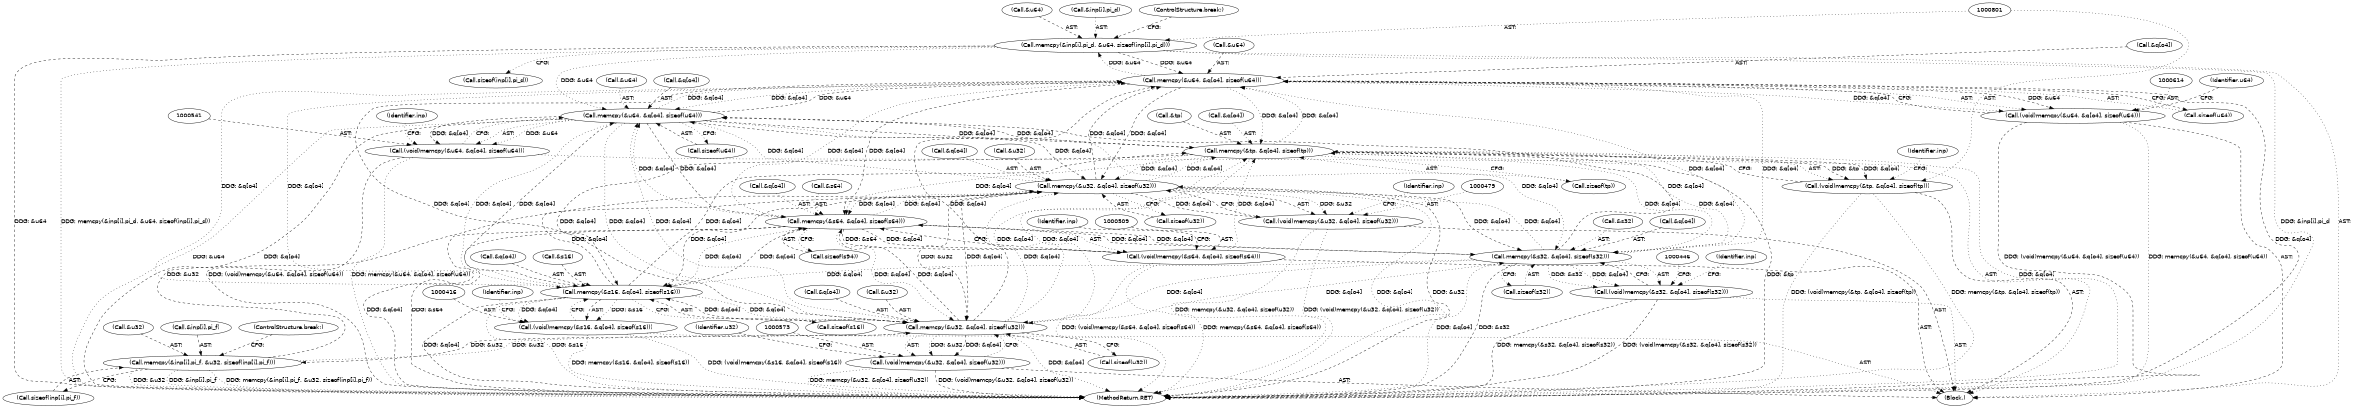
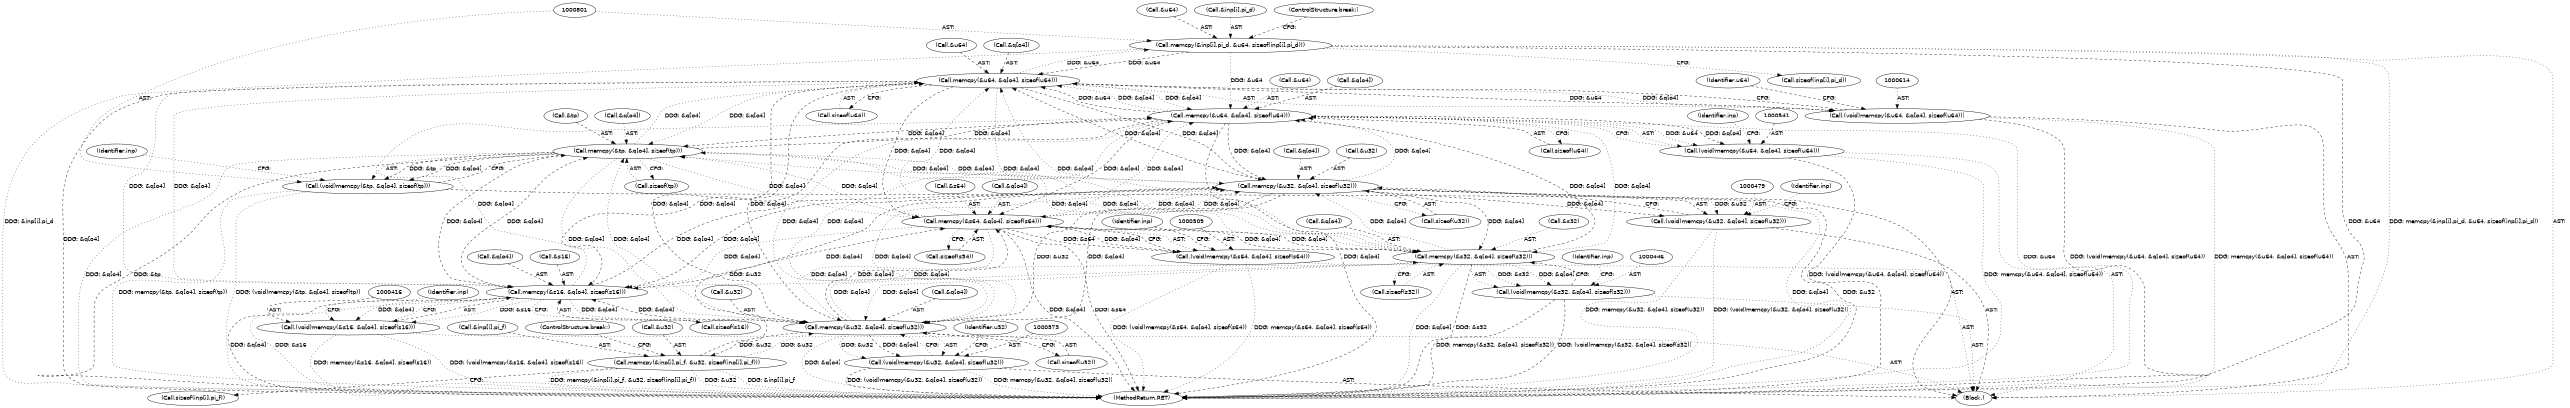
(1237, 207) -> (815, 182)
(1654, 266) -> (1666, 266)
(1686, 275) -> (1636, 275)
(83, 373) -> none
